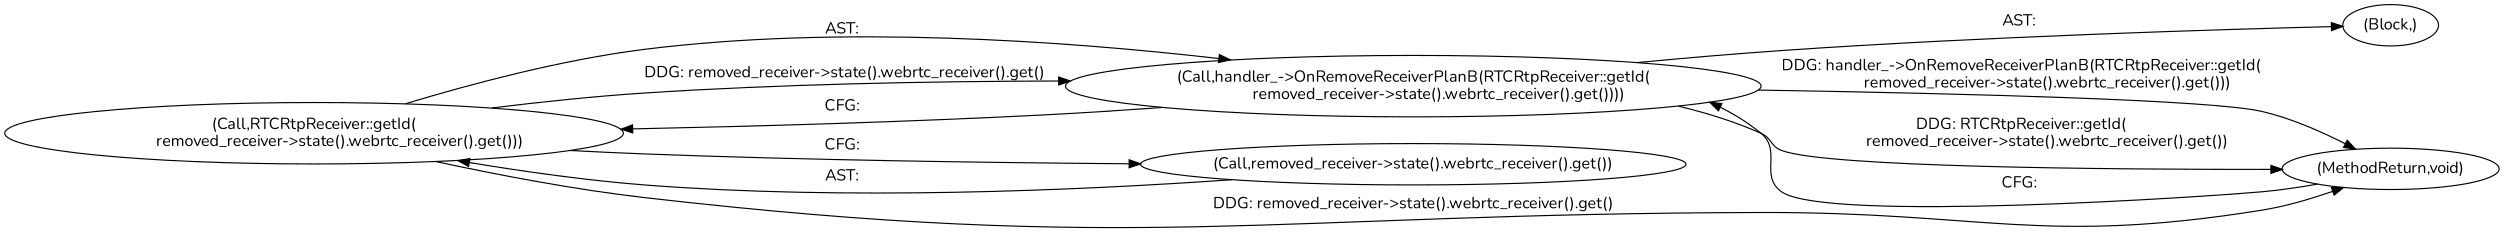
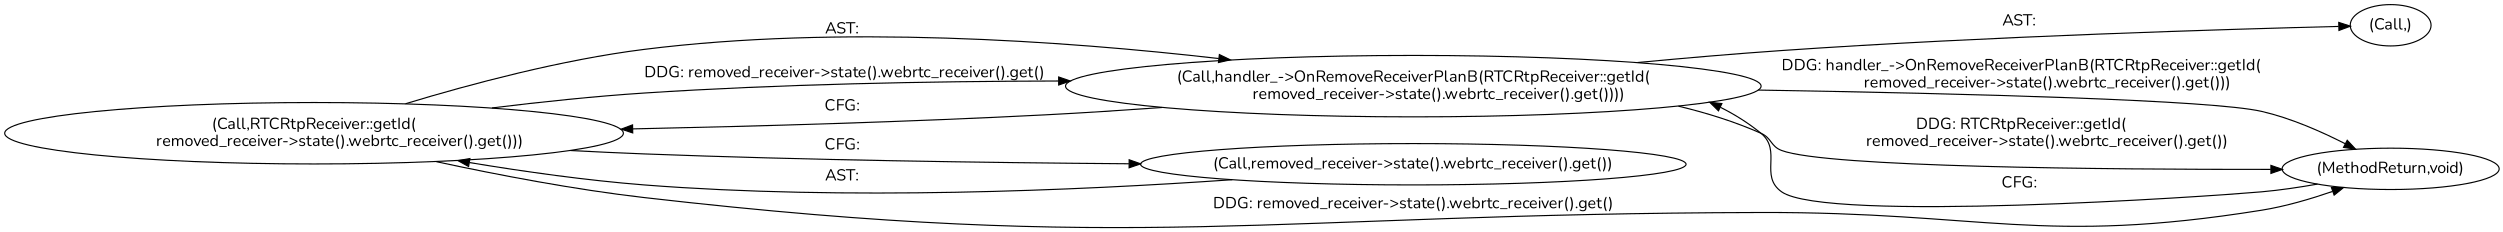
(2391, 25) -> (2391, 25)
